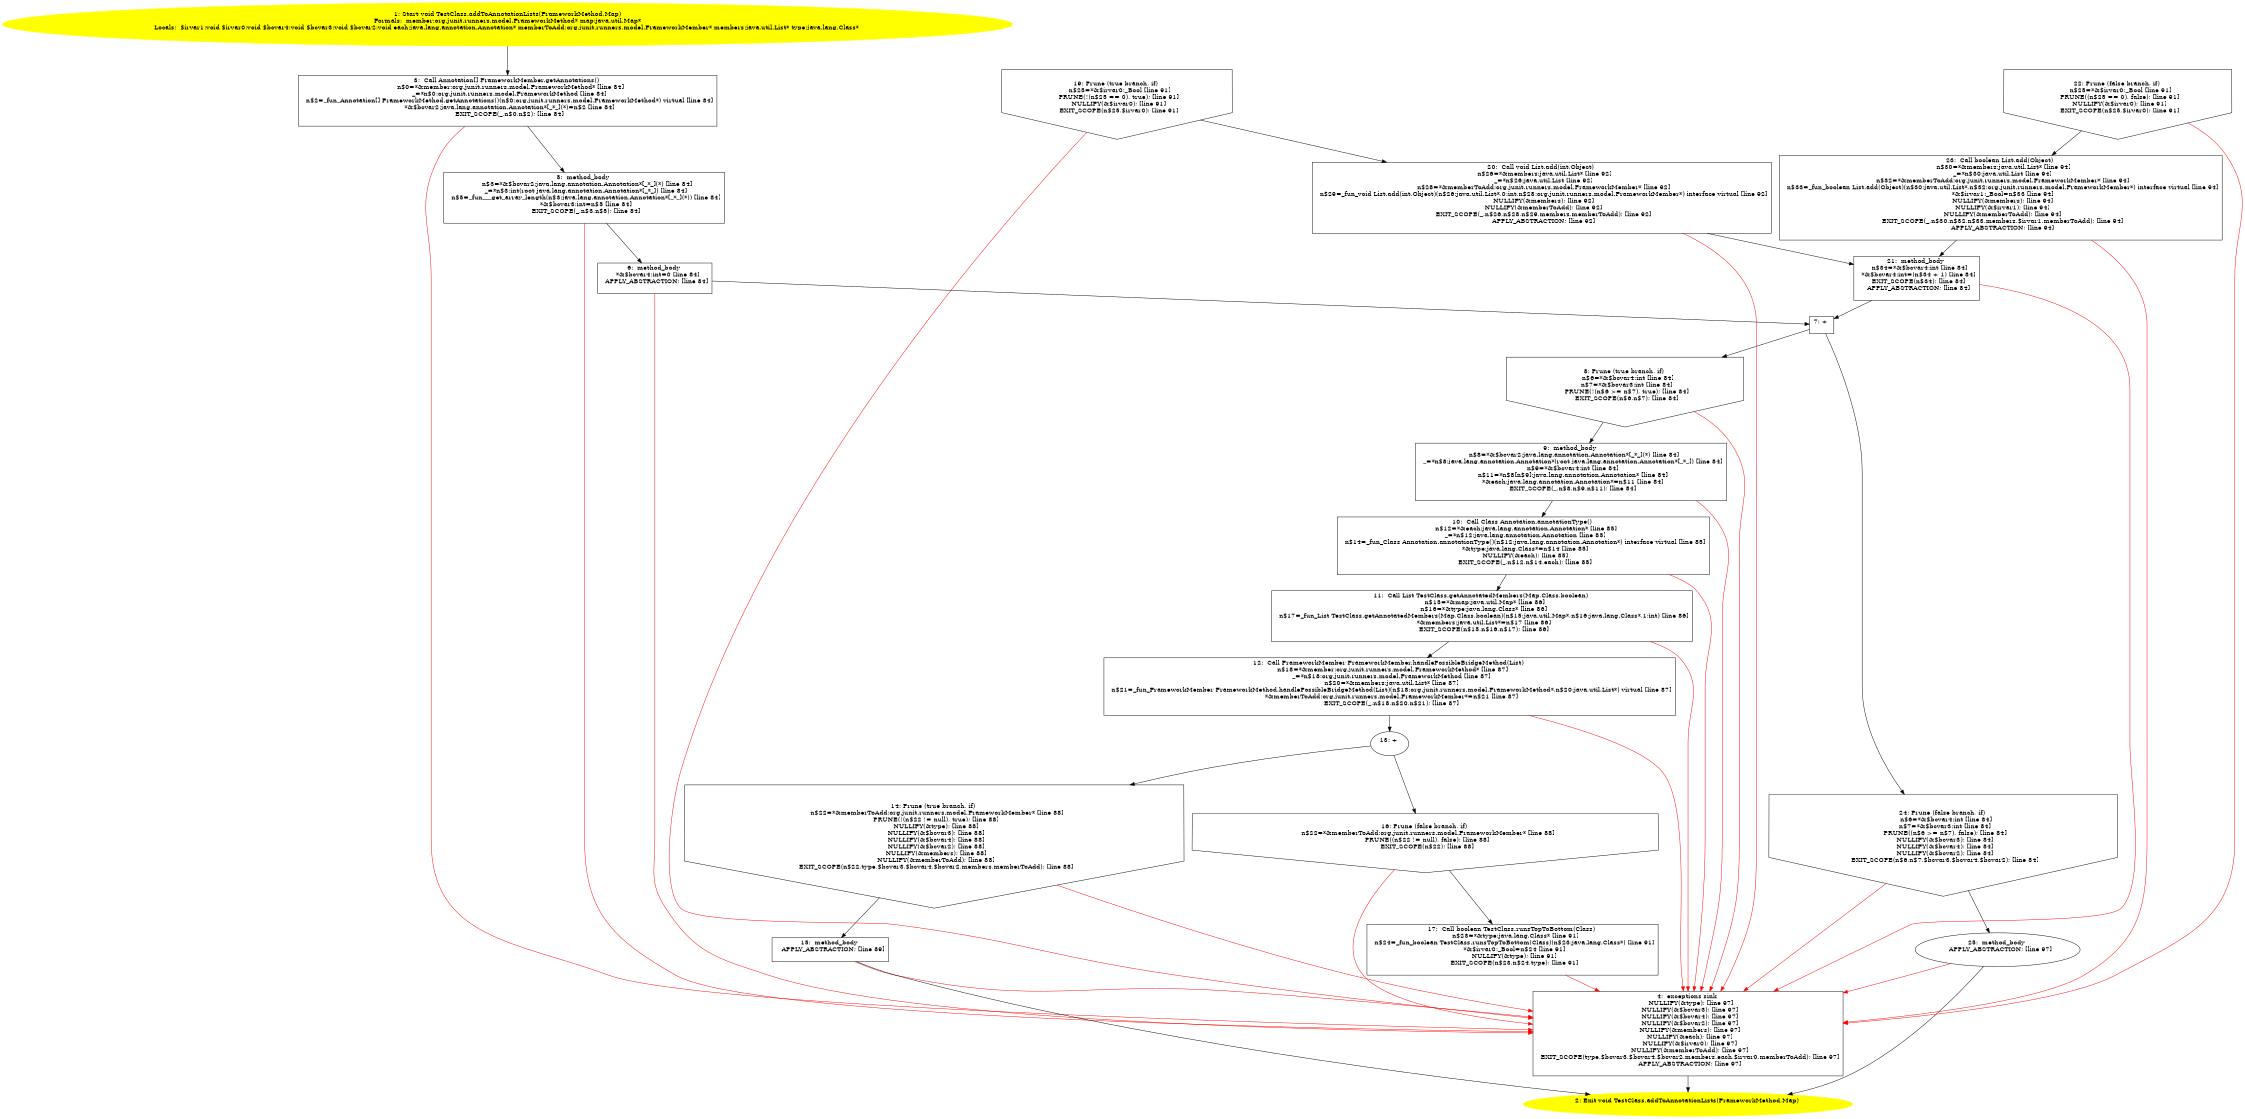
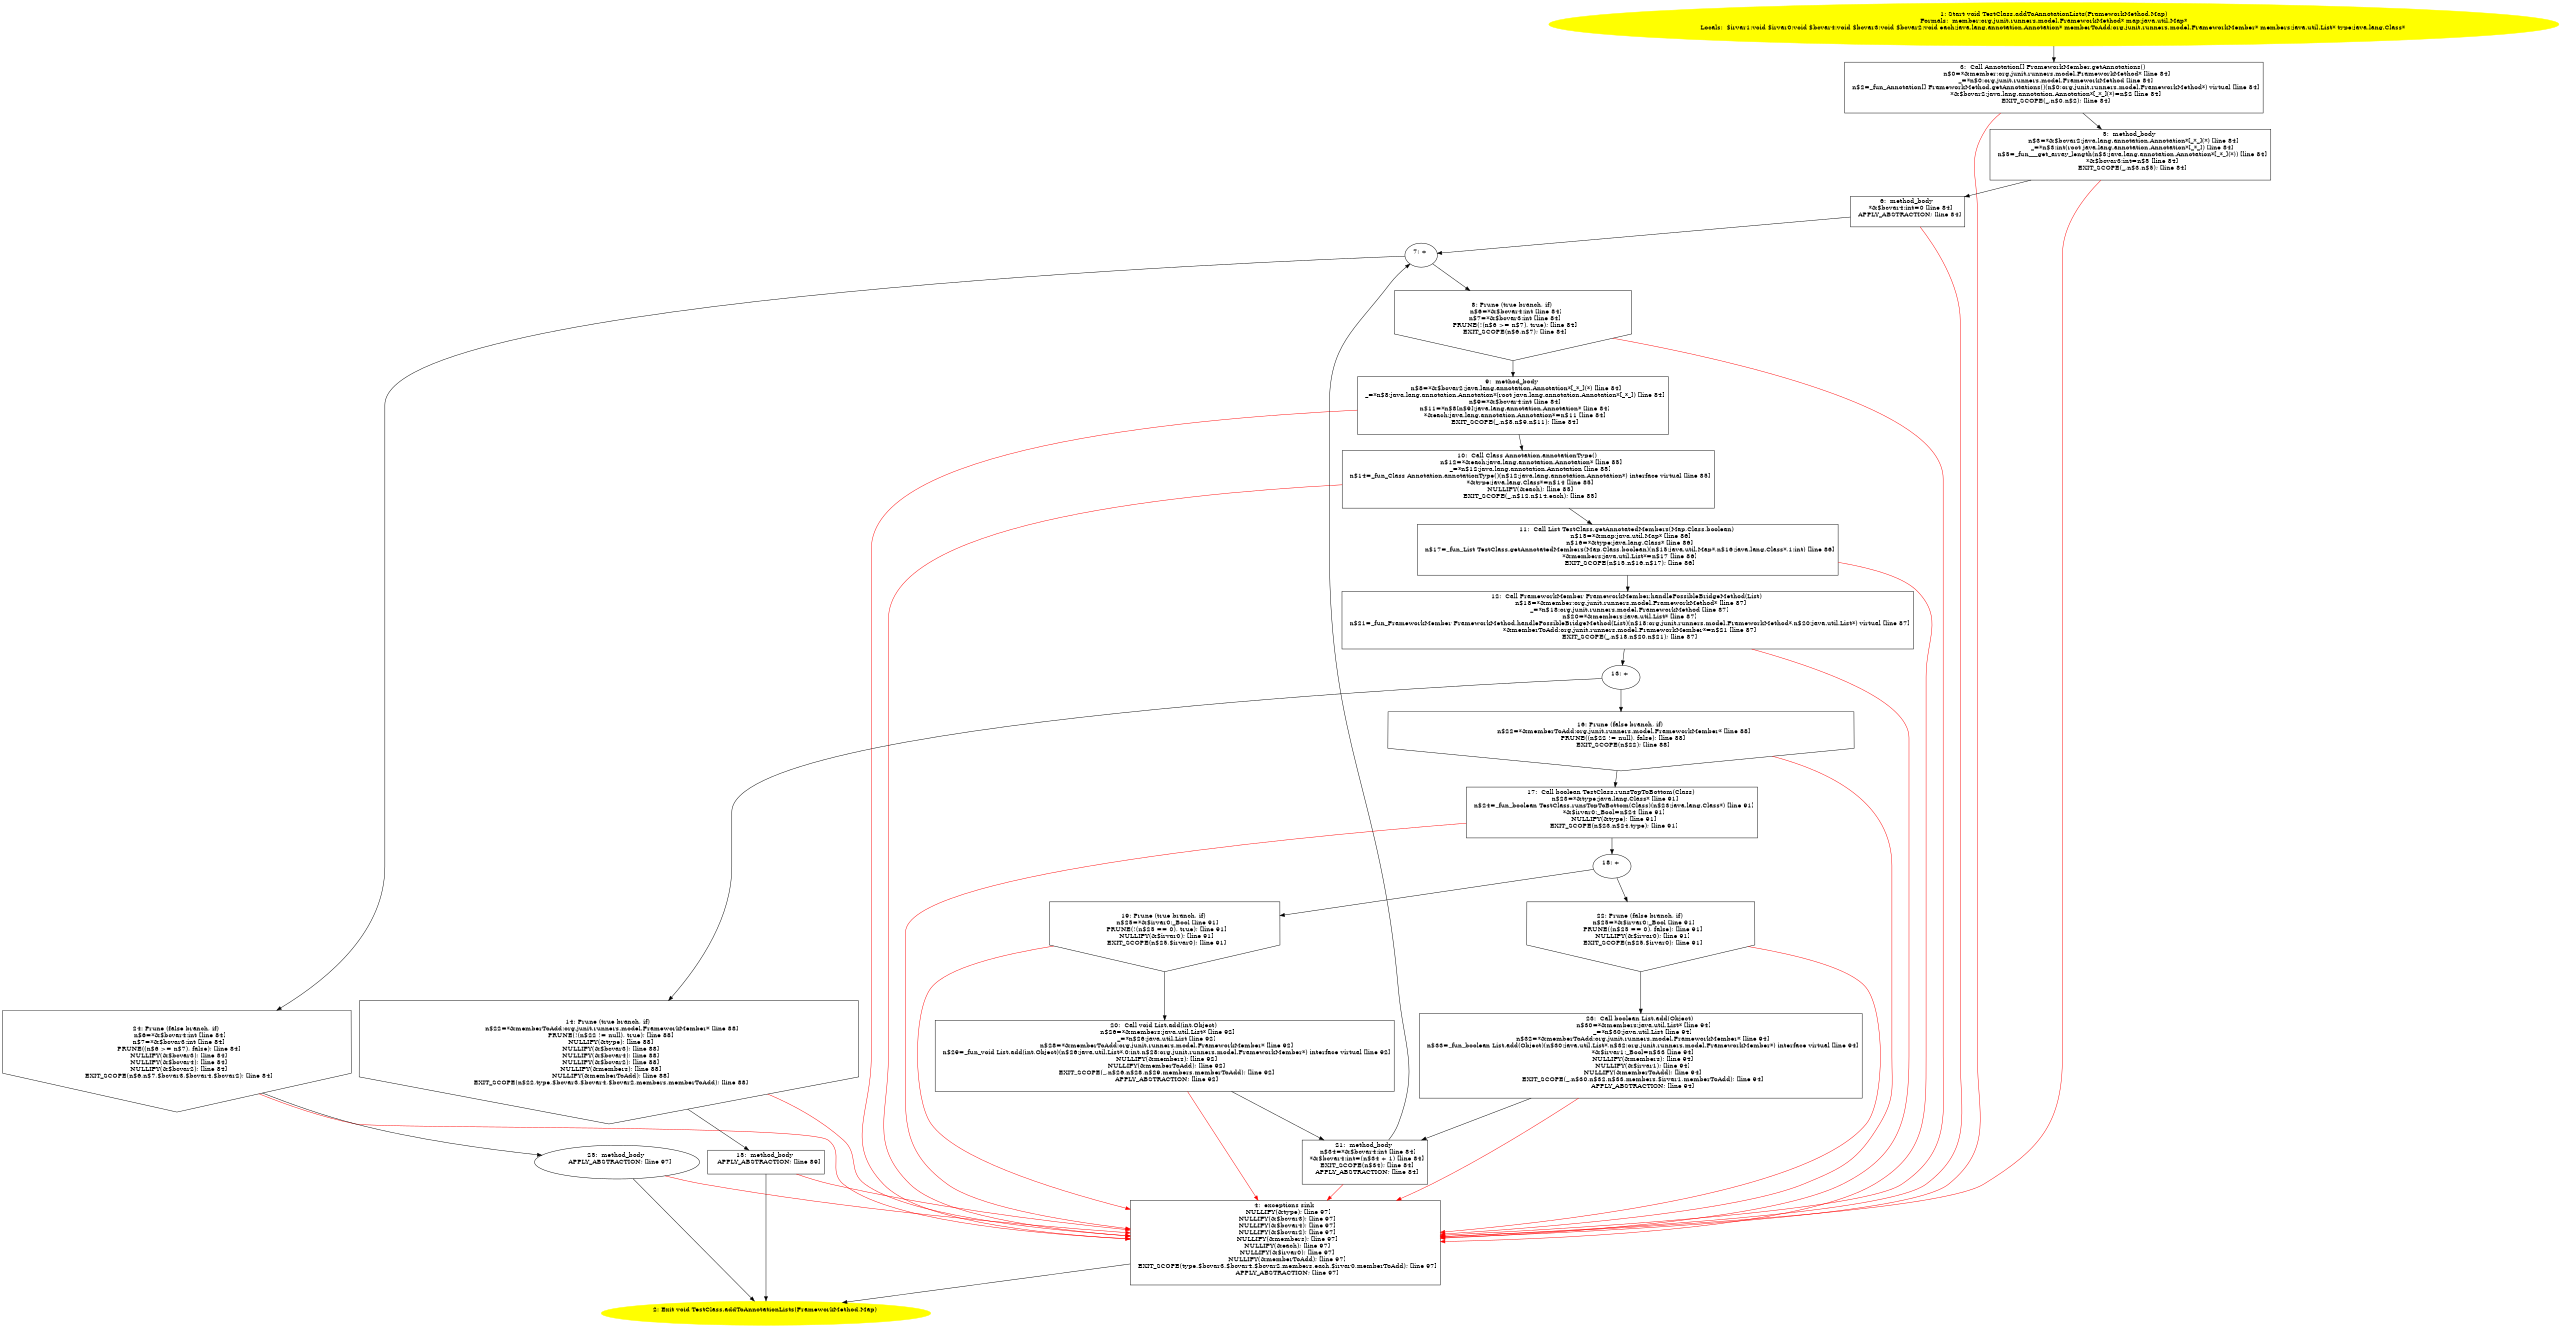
(1822, 325) -> (1421, 255)
none -> (1612, 866)
